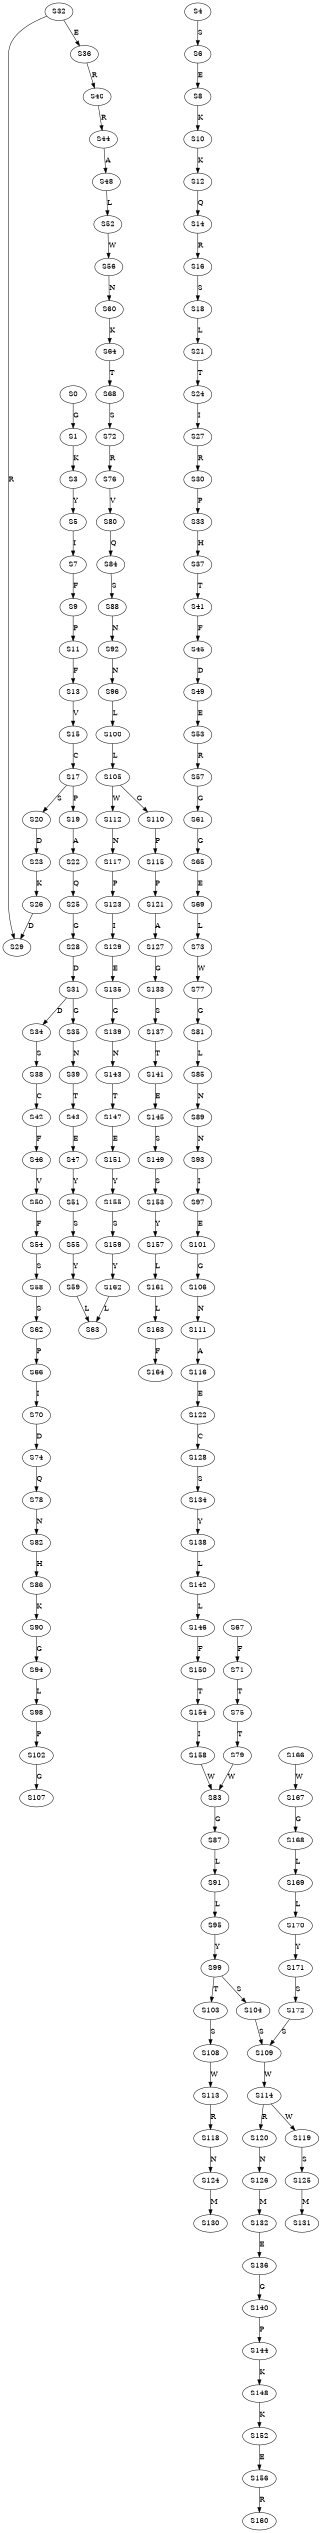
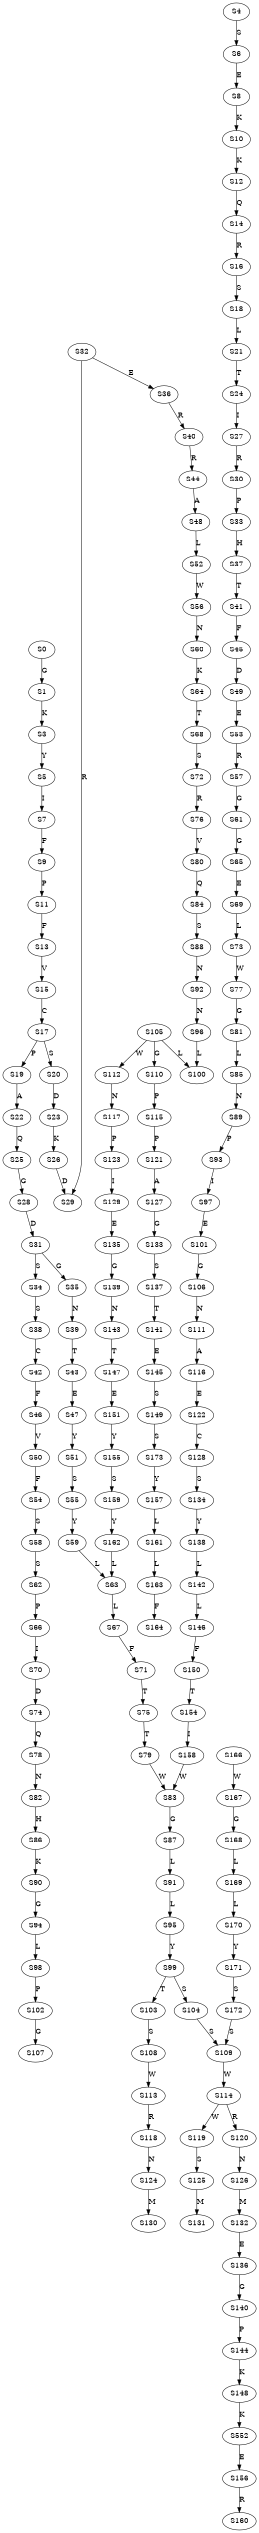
(113, 754) -> (174, 1052)
(60, 1011) -> (38, 1266)
(201, 1139) -> (229, 1139)
(155, 1203) -> (154, 1458)
none -> (113, 1604)
(259, 2436) -> (239, 2436)
